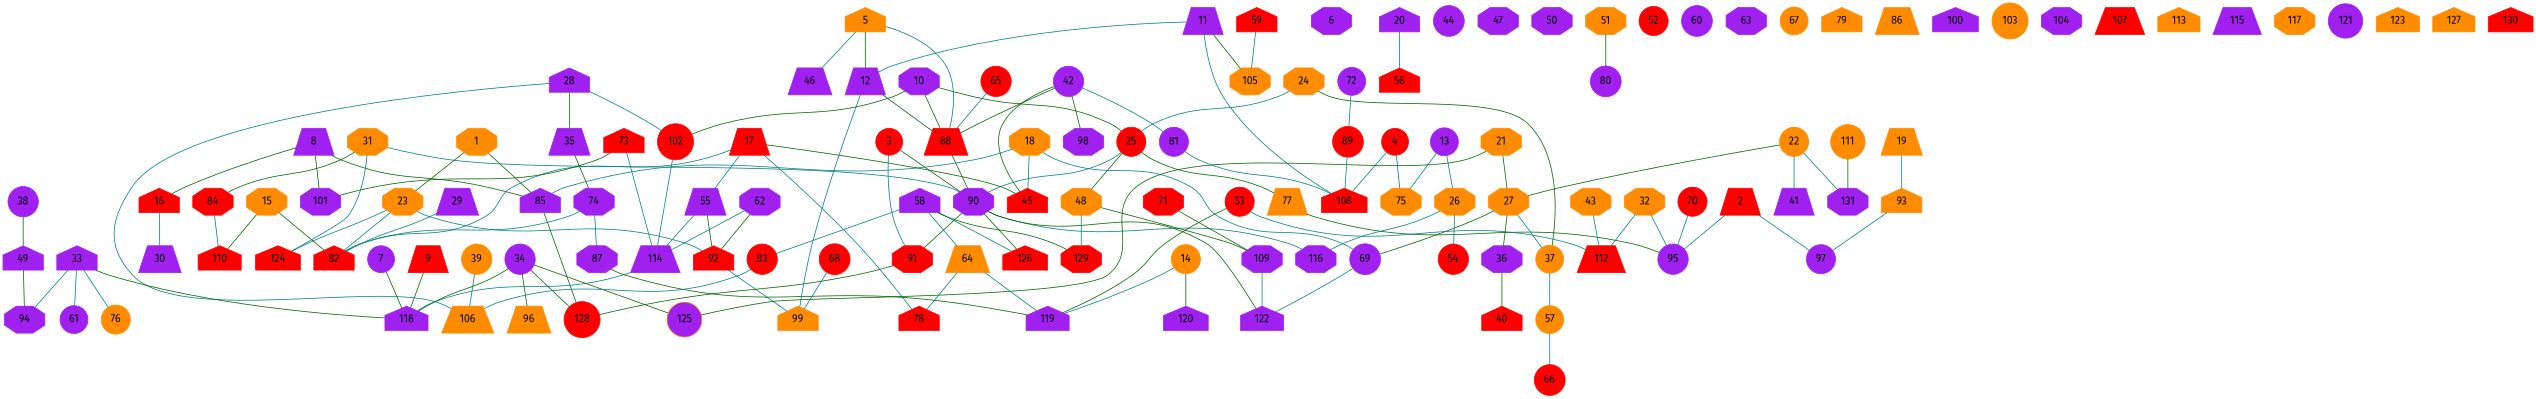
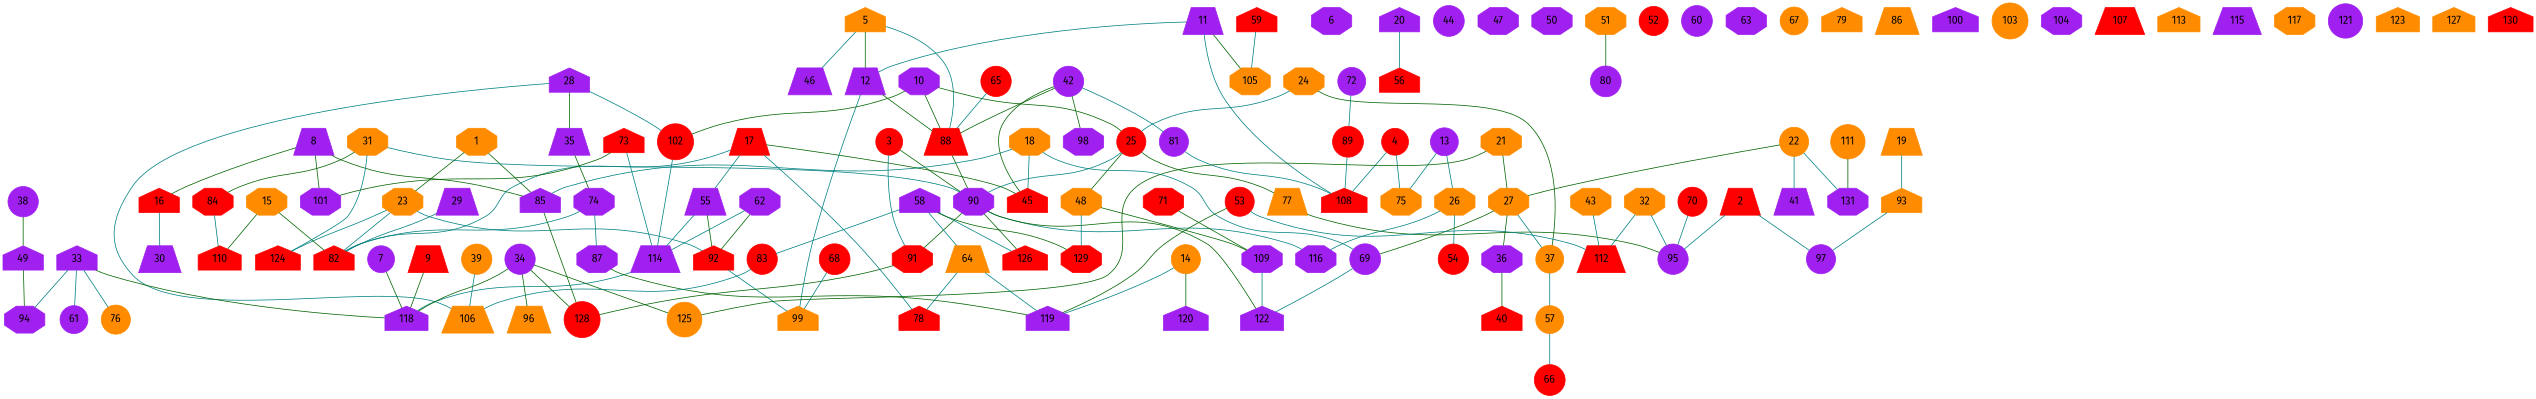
(684, 320) -> (684, 320)
